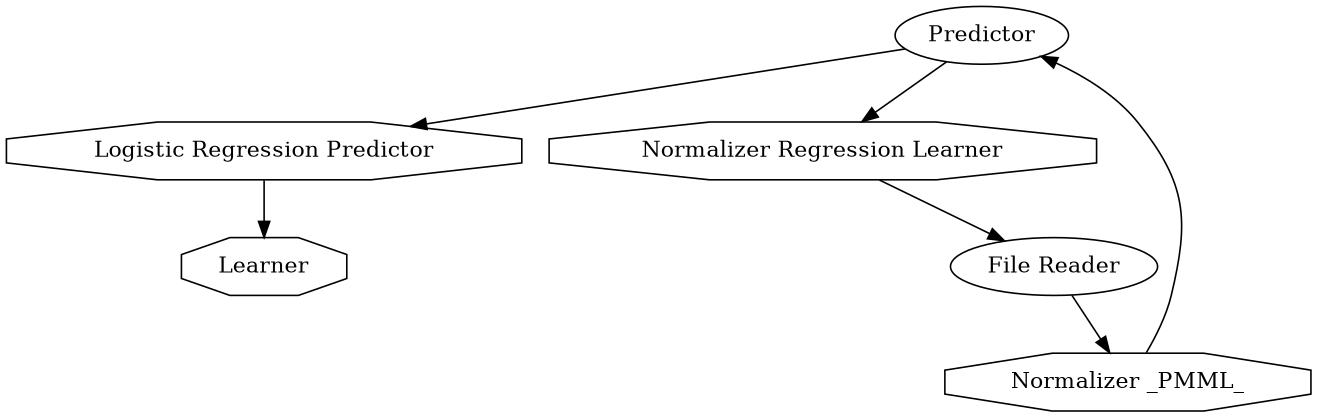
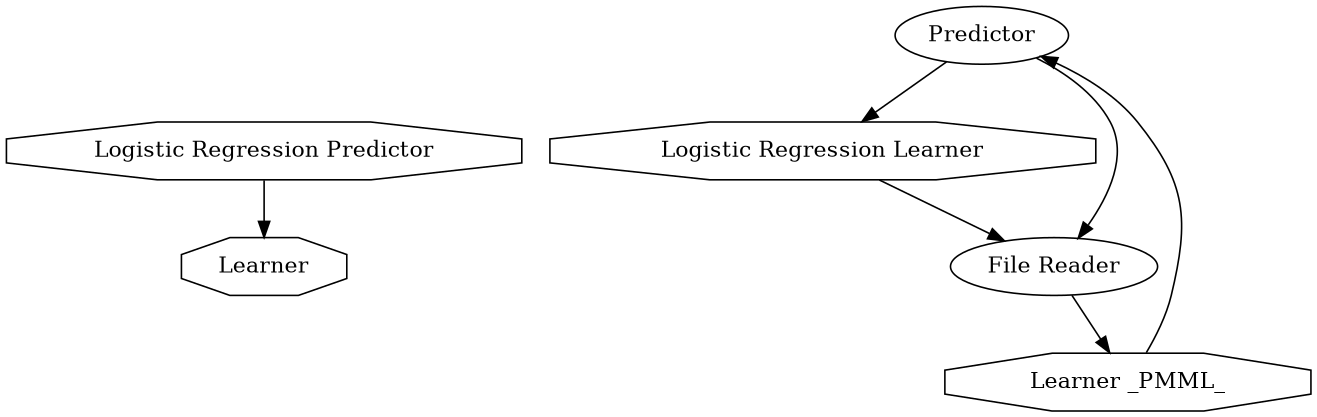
(666, 86) -> (1112, 127)
(823, 151) -> (823, 151)
(1128, 382) -> (1128, 382)
